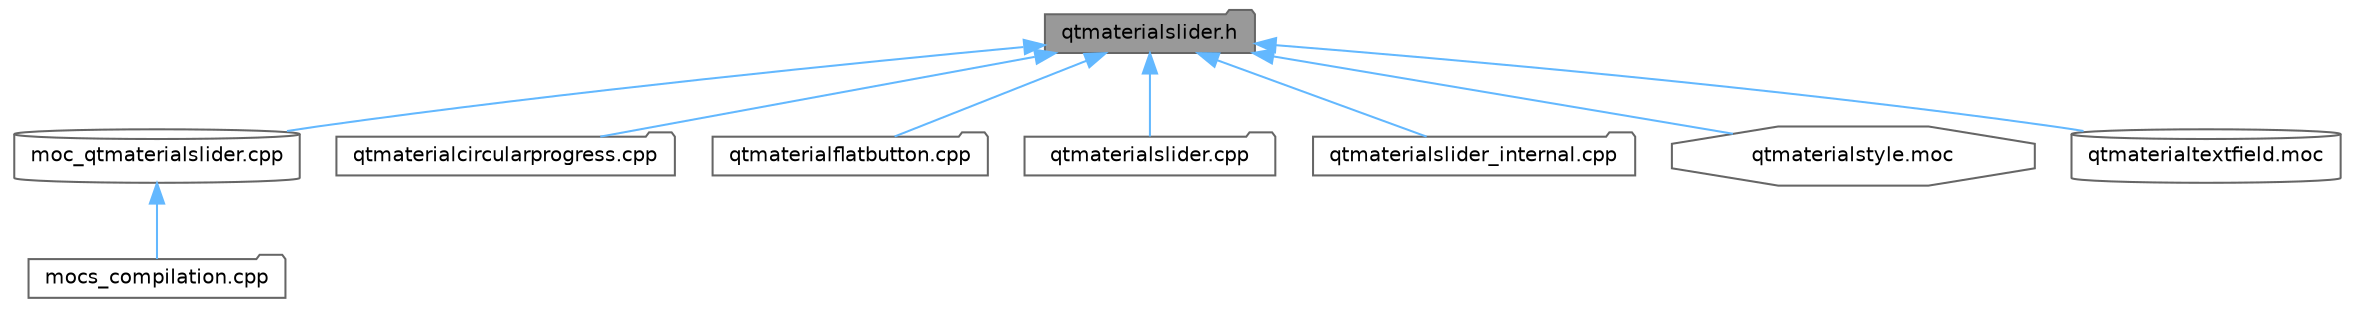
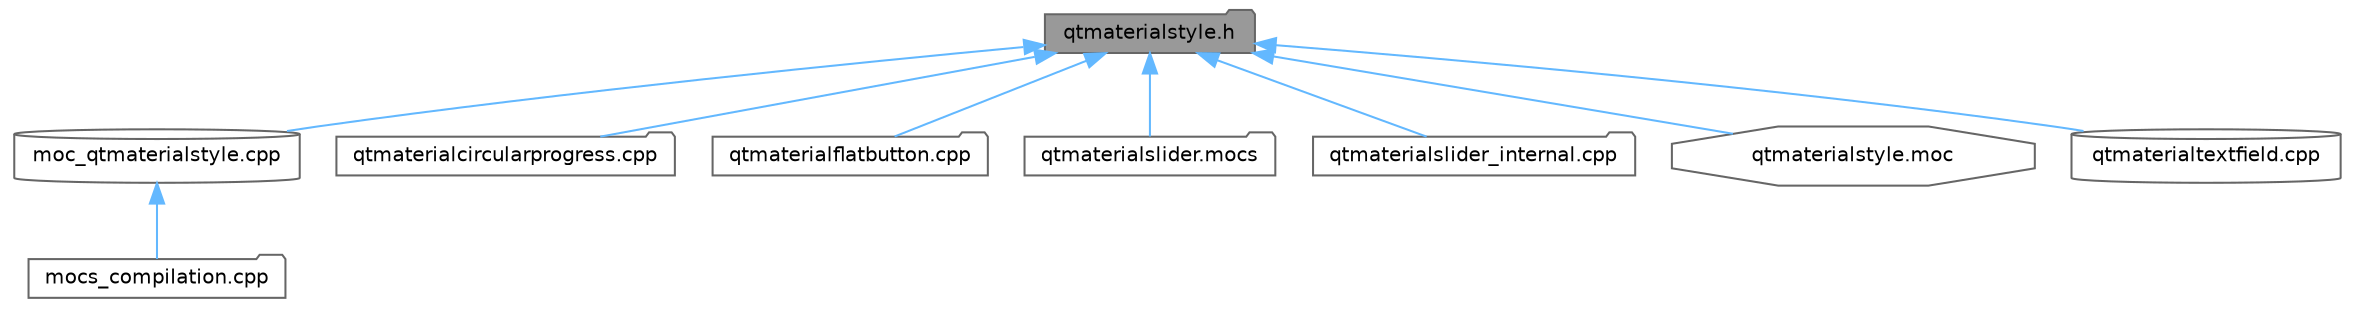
(1150, 34) -> (1150, 34)
(157, 156) -> (157, 156)
(1150, 156) -> (1150, 156)
(2206, 156) -> (2206, 156)
